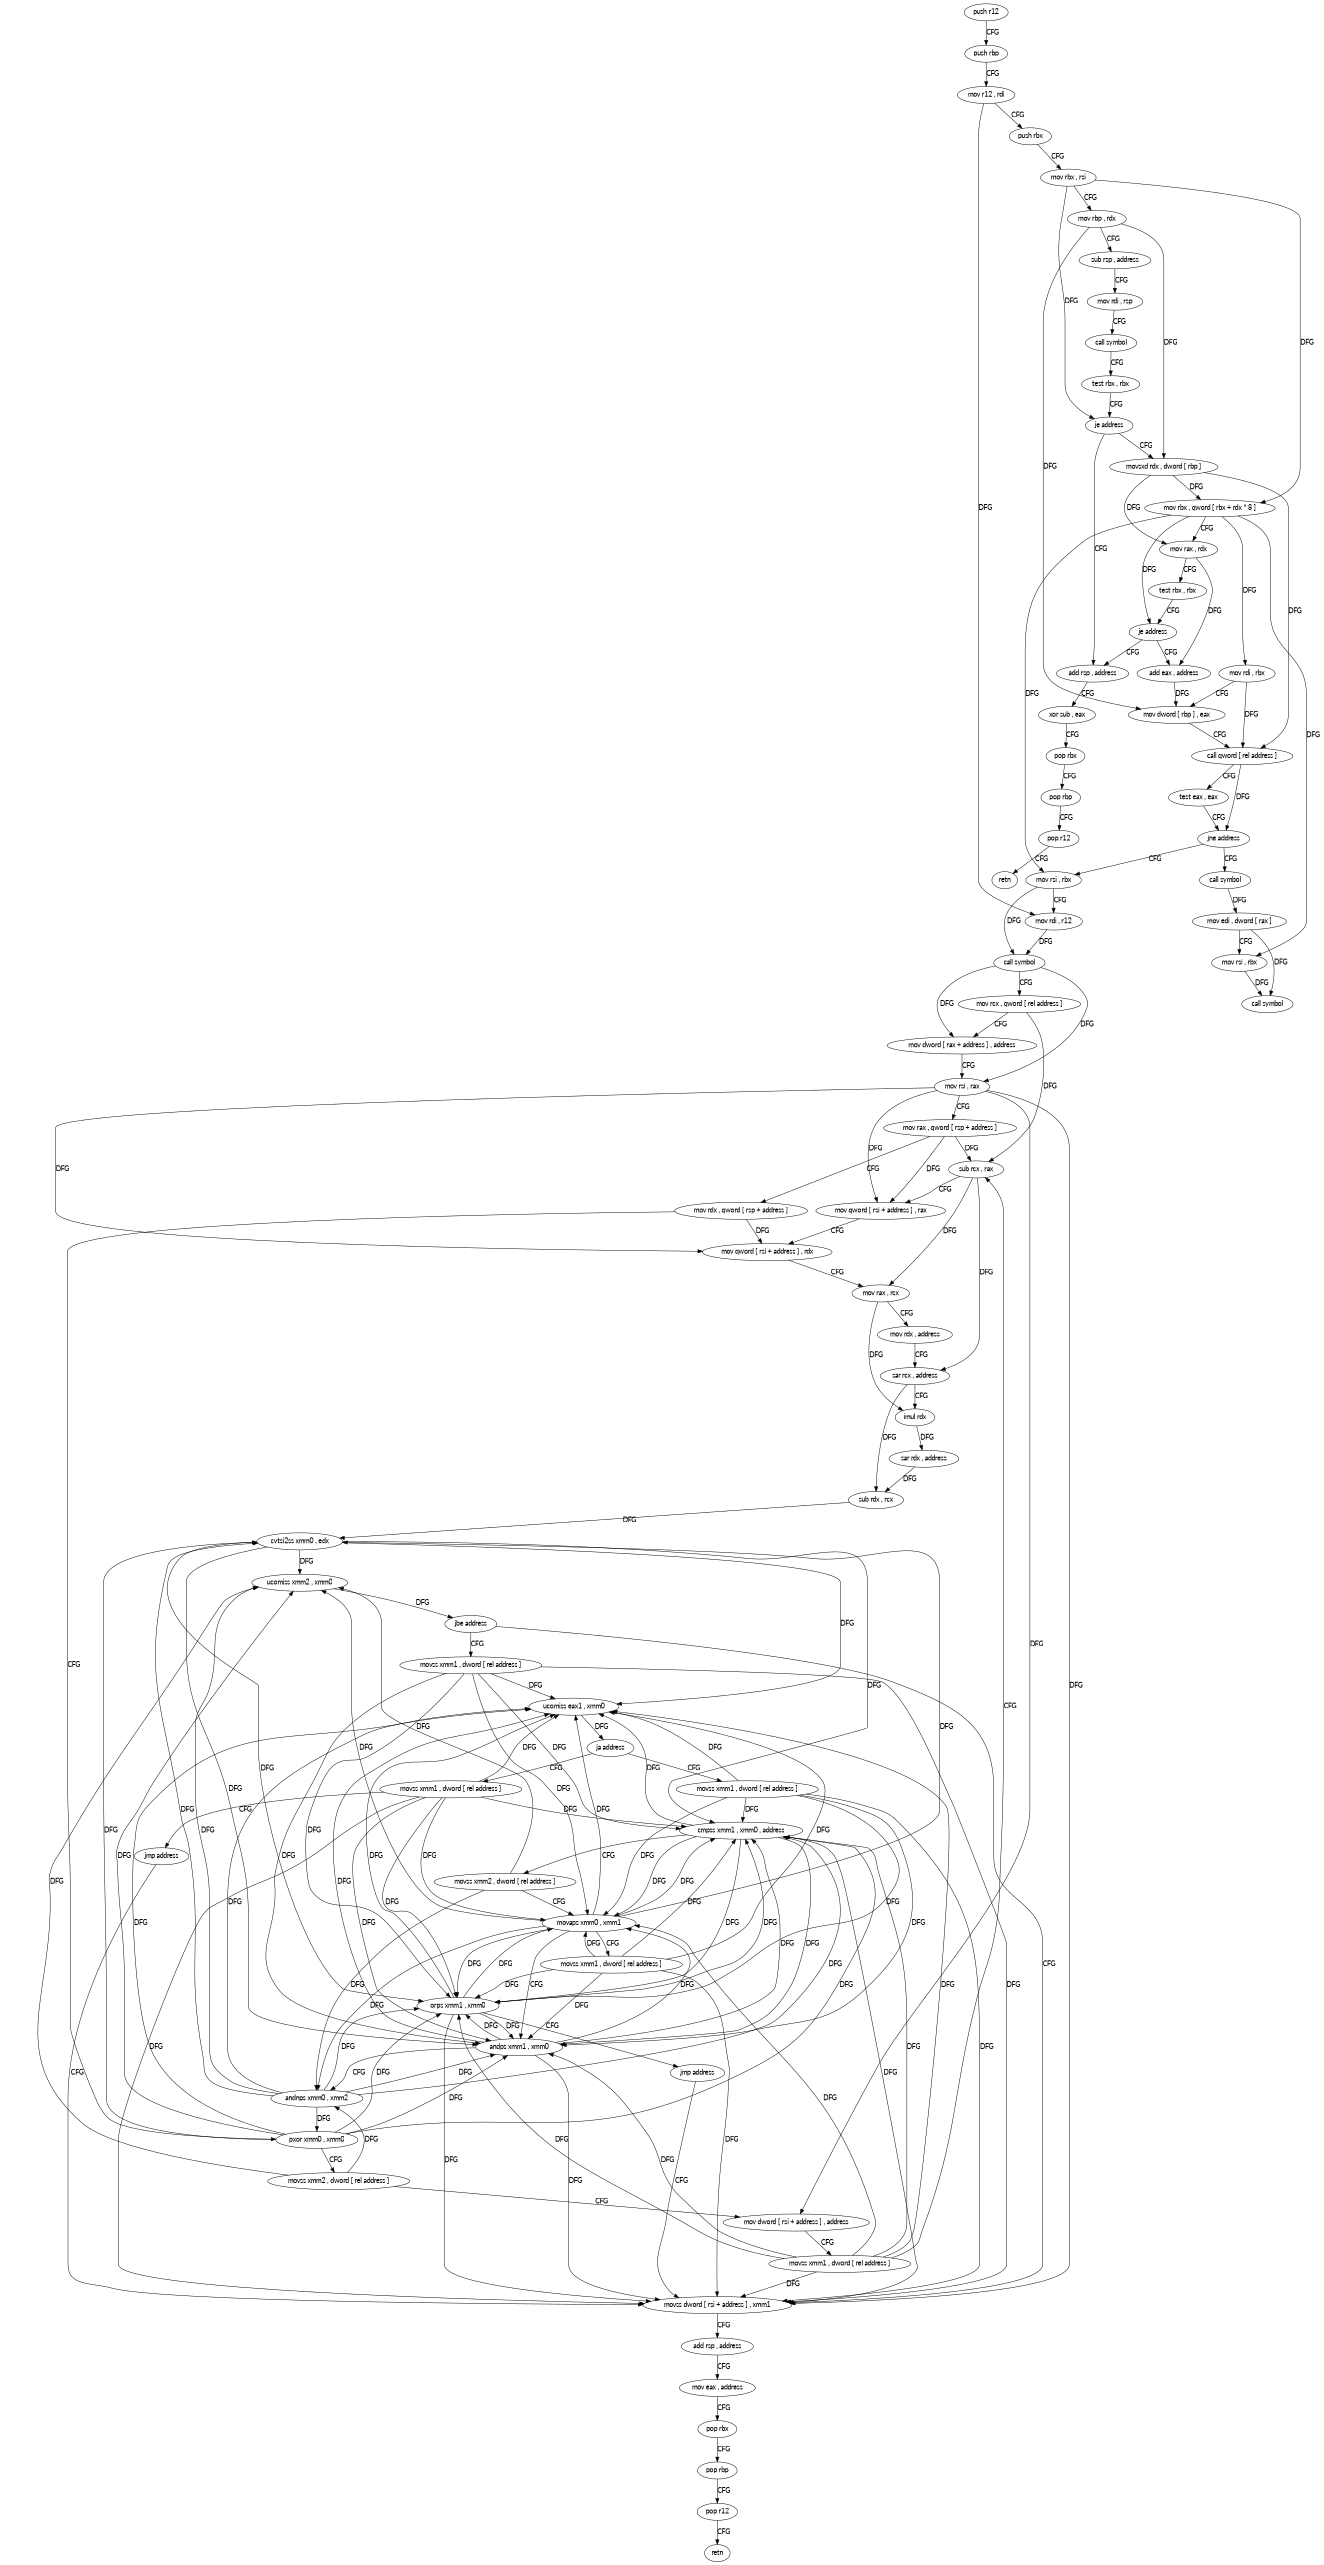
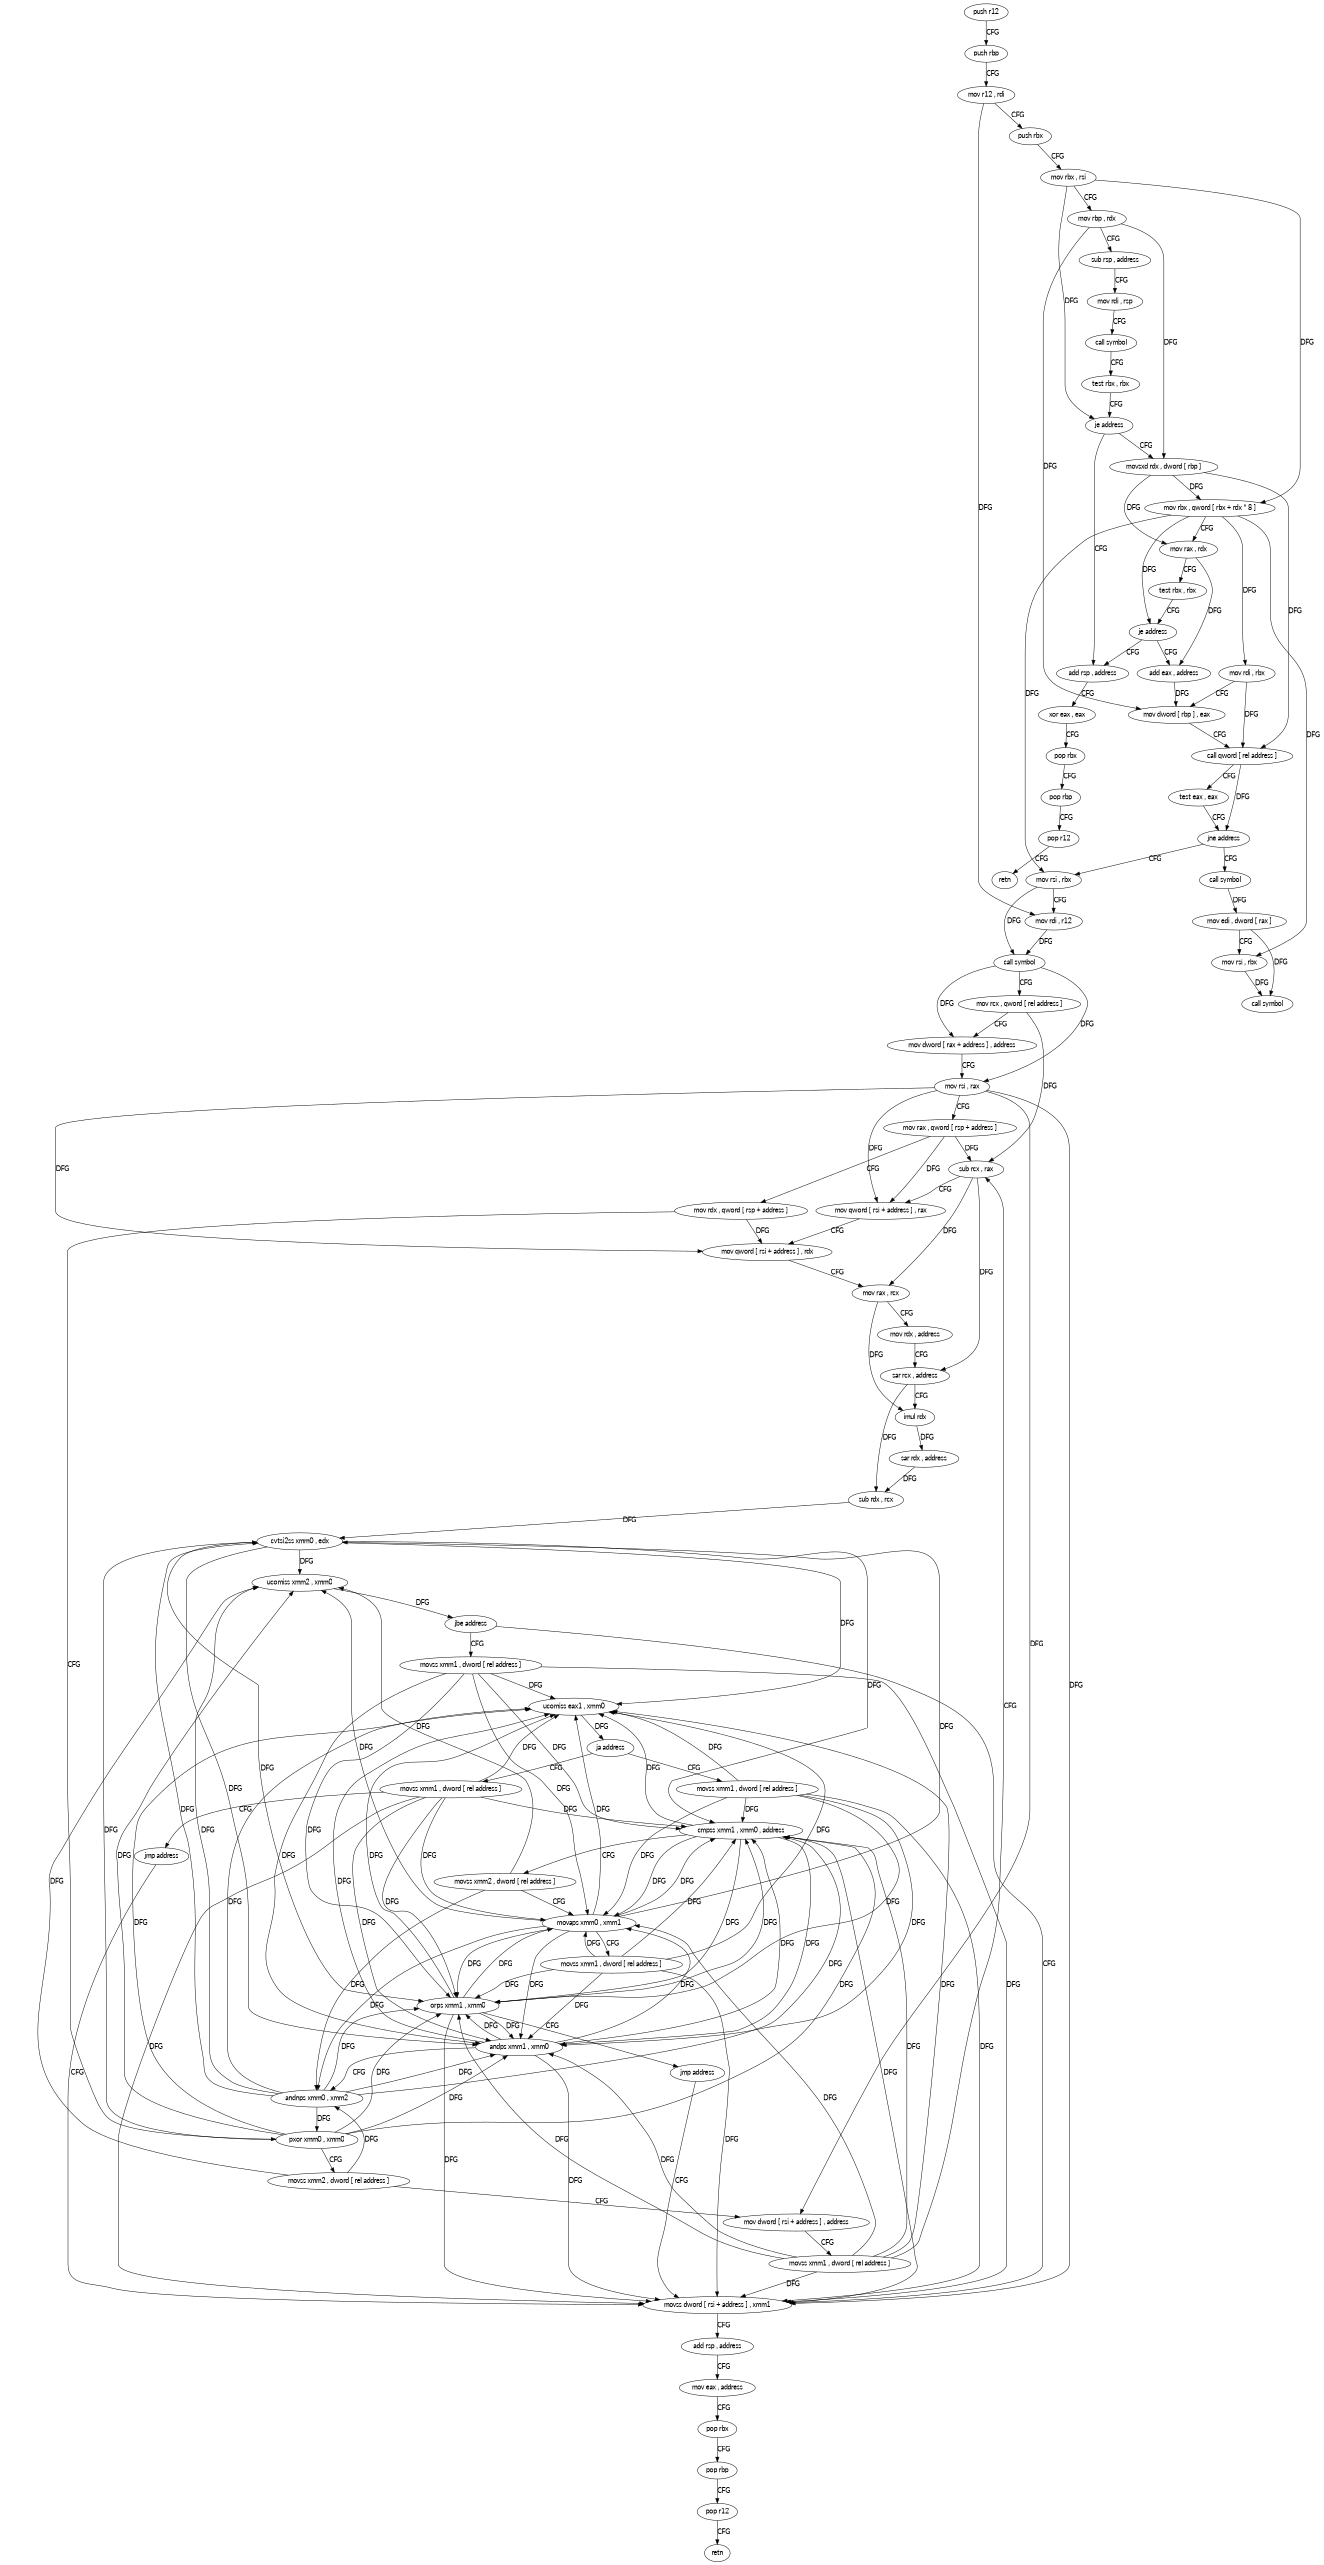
(1067, 715) -> (1067, 715)
(537, 1985) -> (537, 1985)
